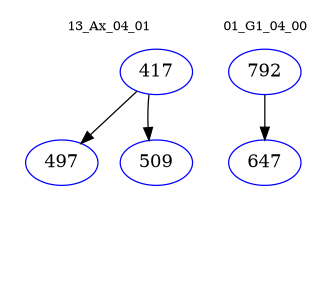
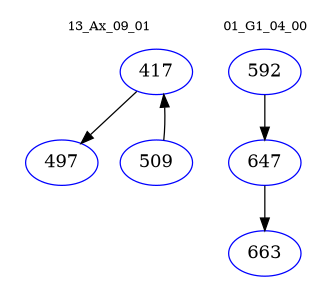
(109, 27) -> (109, 27)
(265, 72) -> (265, 72)
(148, 111) -> (165, 124)
none -> (265, 253)
